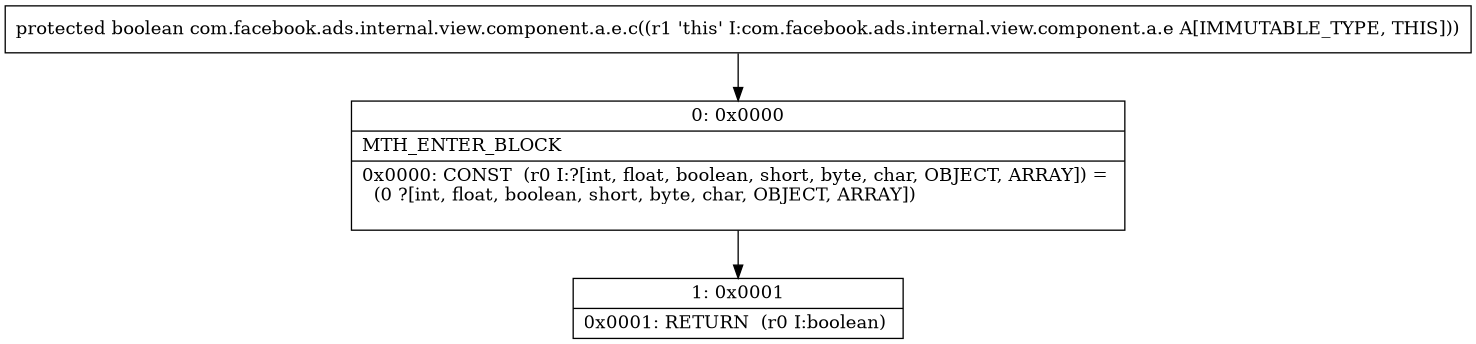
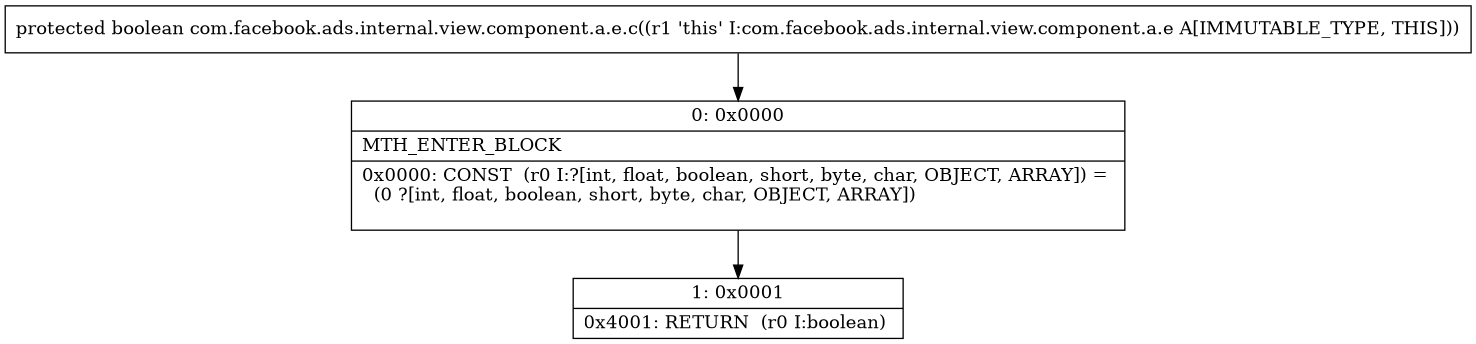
(738, 323) -> (738, 323)
